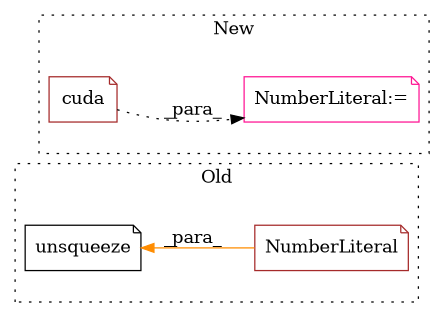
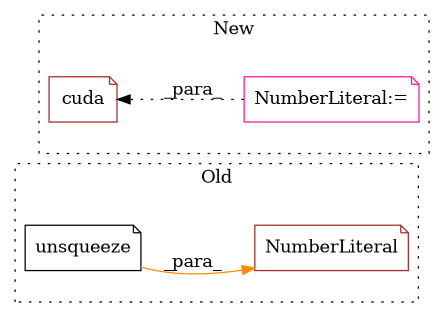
(173, 121) -> (187, 99)
(204, 248) -> (191, 274)
